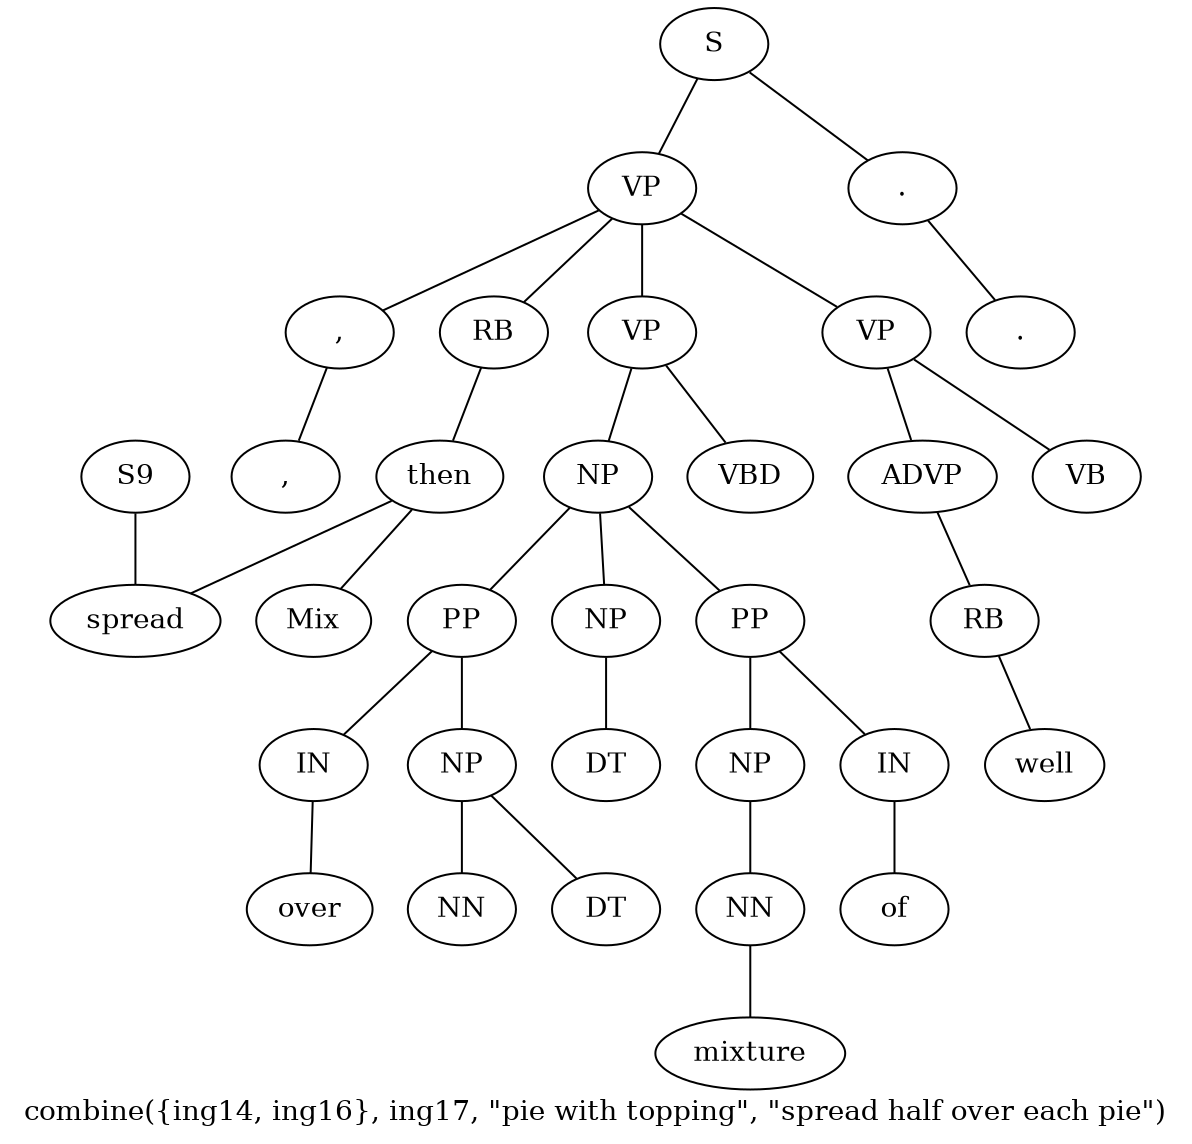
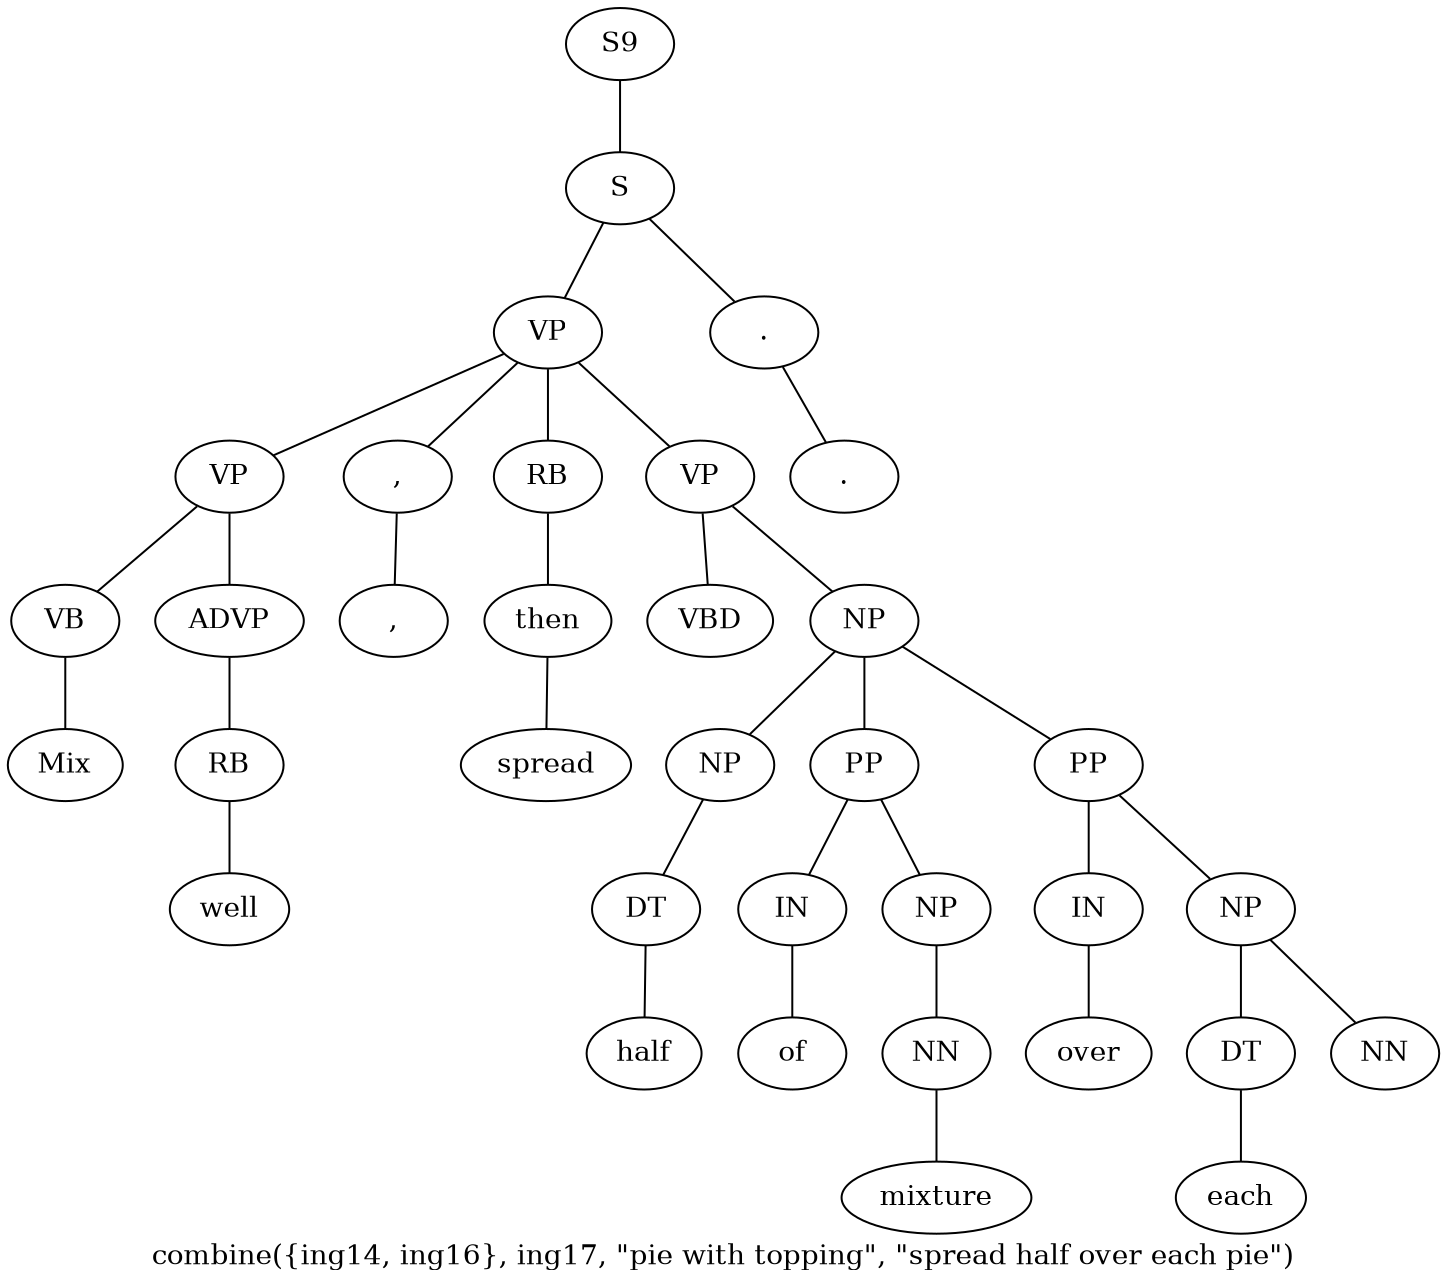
(135, 549) -> (620, 116)
(376, 549) -> (65, 693)
none -> (644, 1053)
none -> (1241, 1198)
